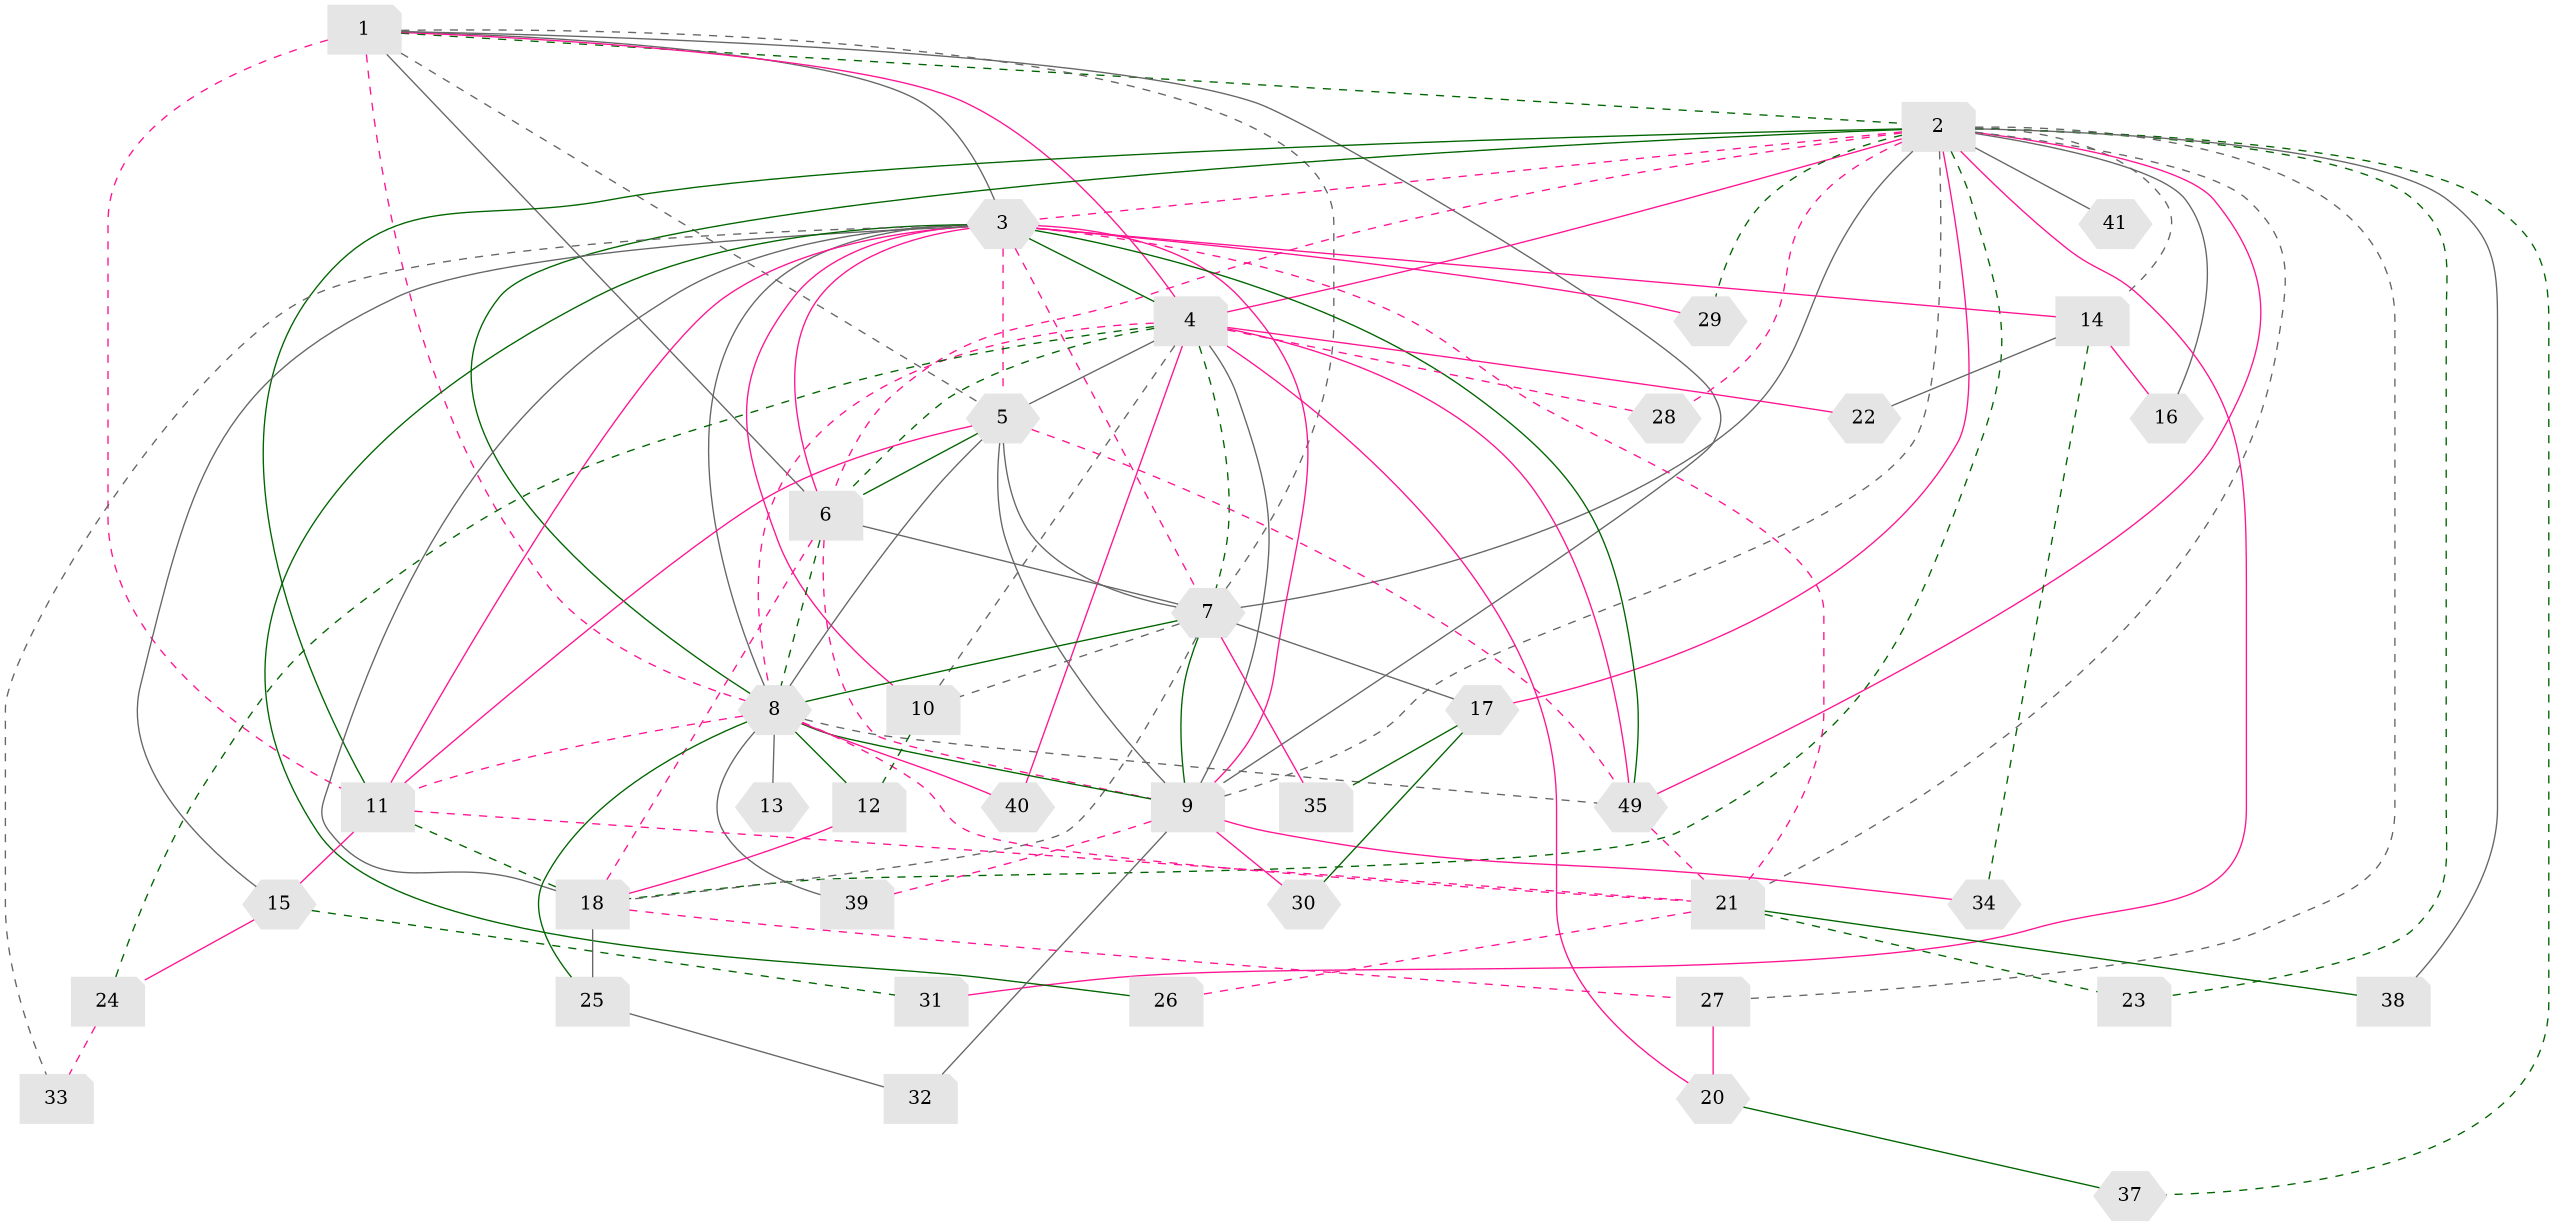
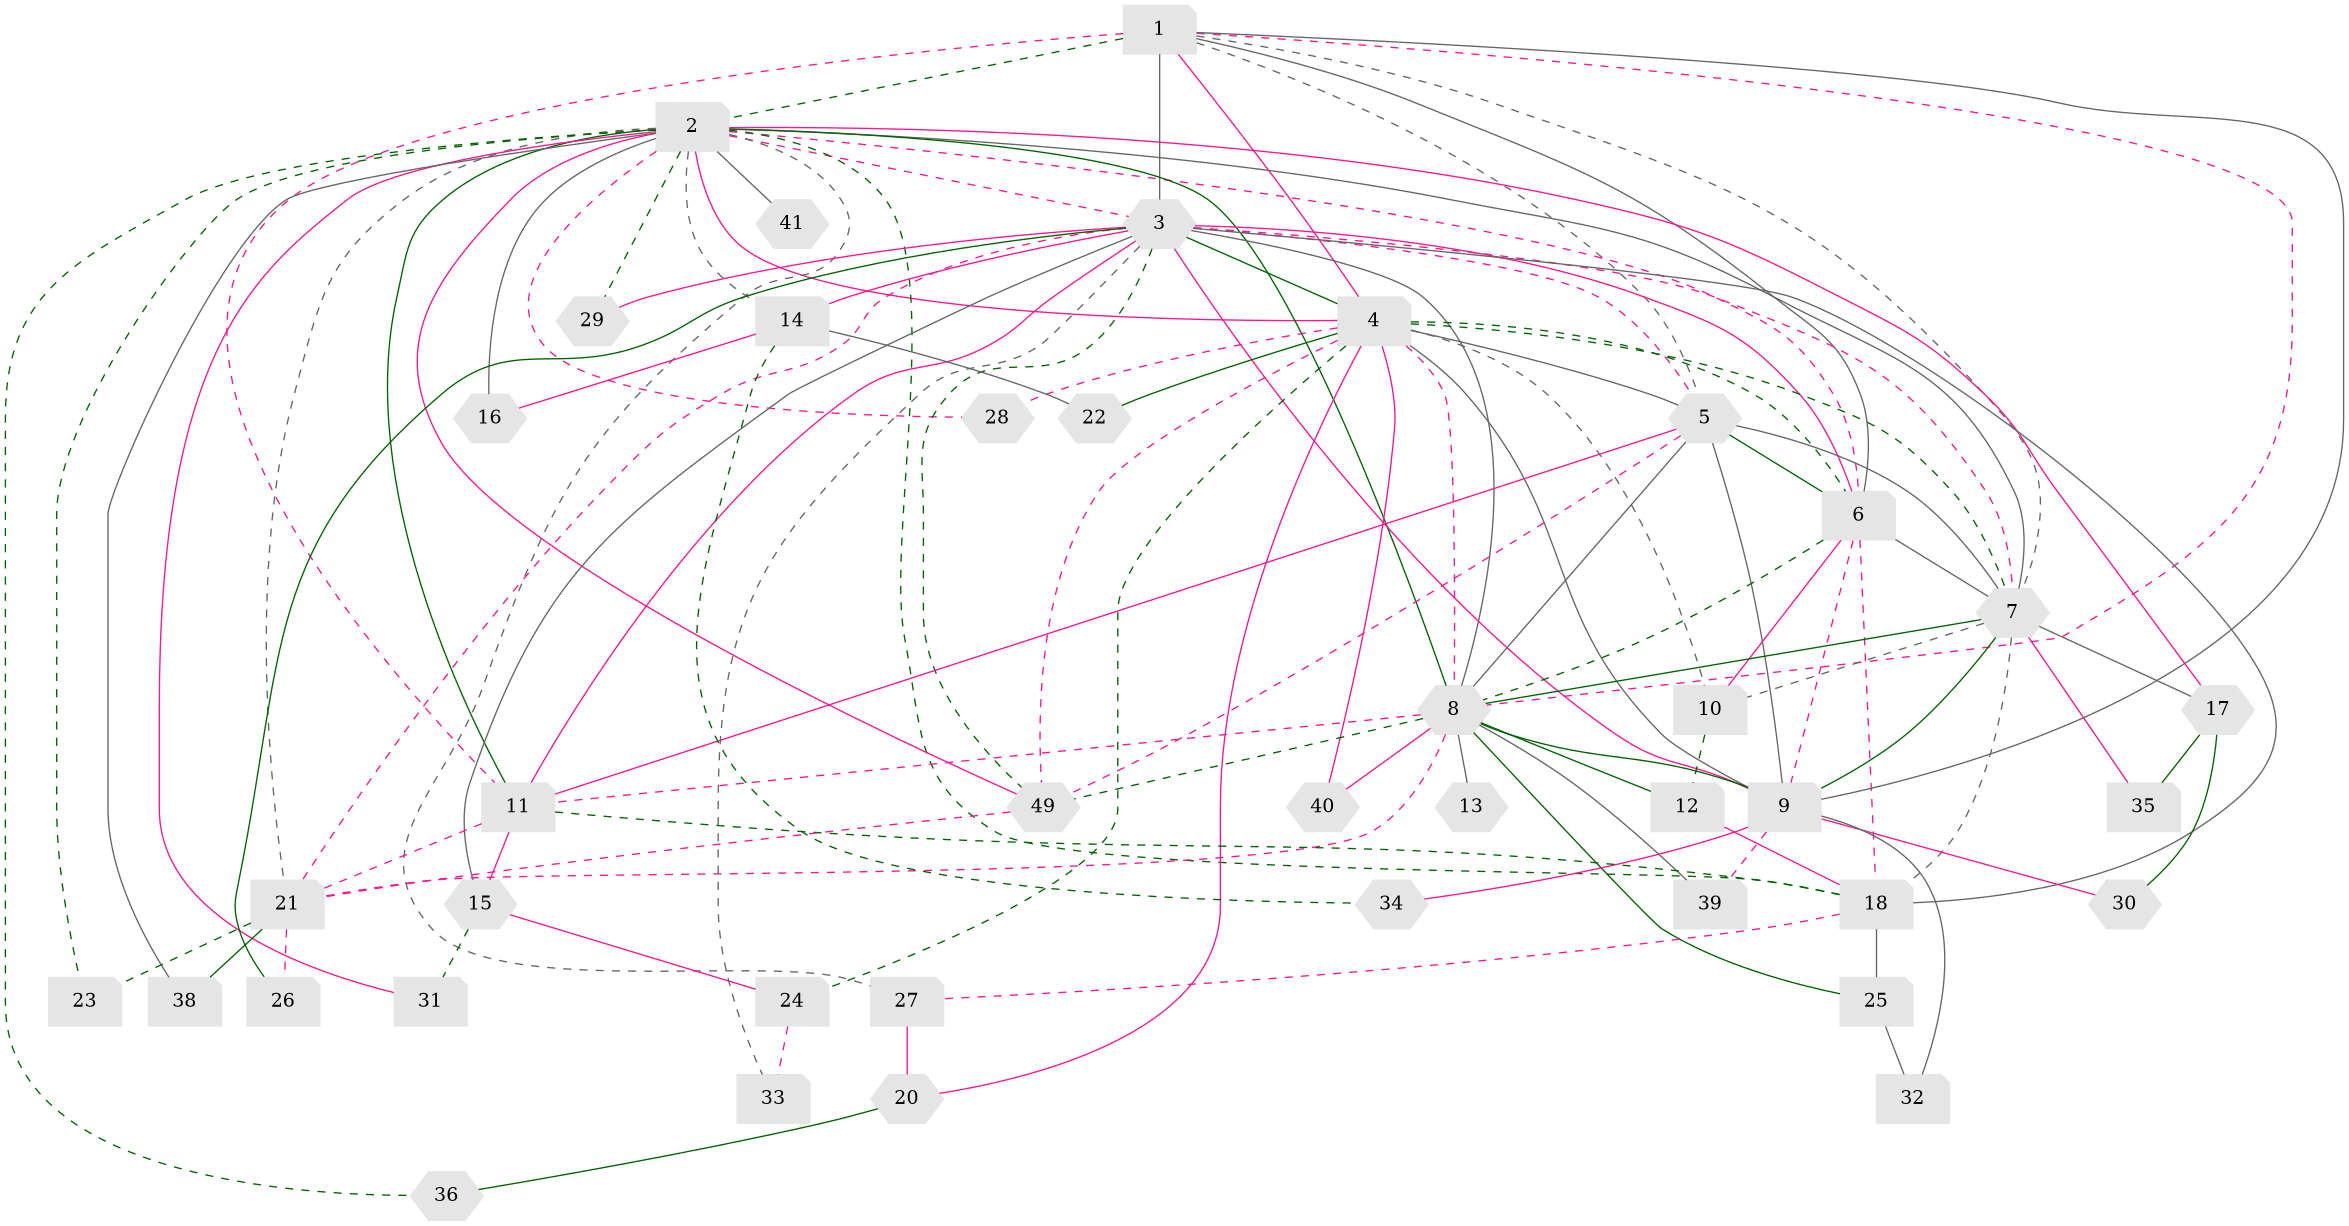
(1530, 368) -> (1229, 367)
(1462, 387) -> (922, 468)
(748, 396) -> (1785, 613)
(1520, 474) -> (1095, 499)
(1708, 568) -> none
(1160, 764) -> (1249, 759)
(2130, 1196) -> (447, 1196)
